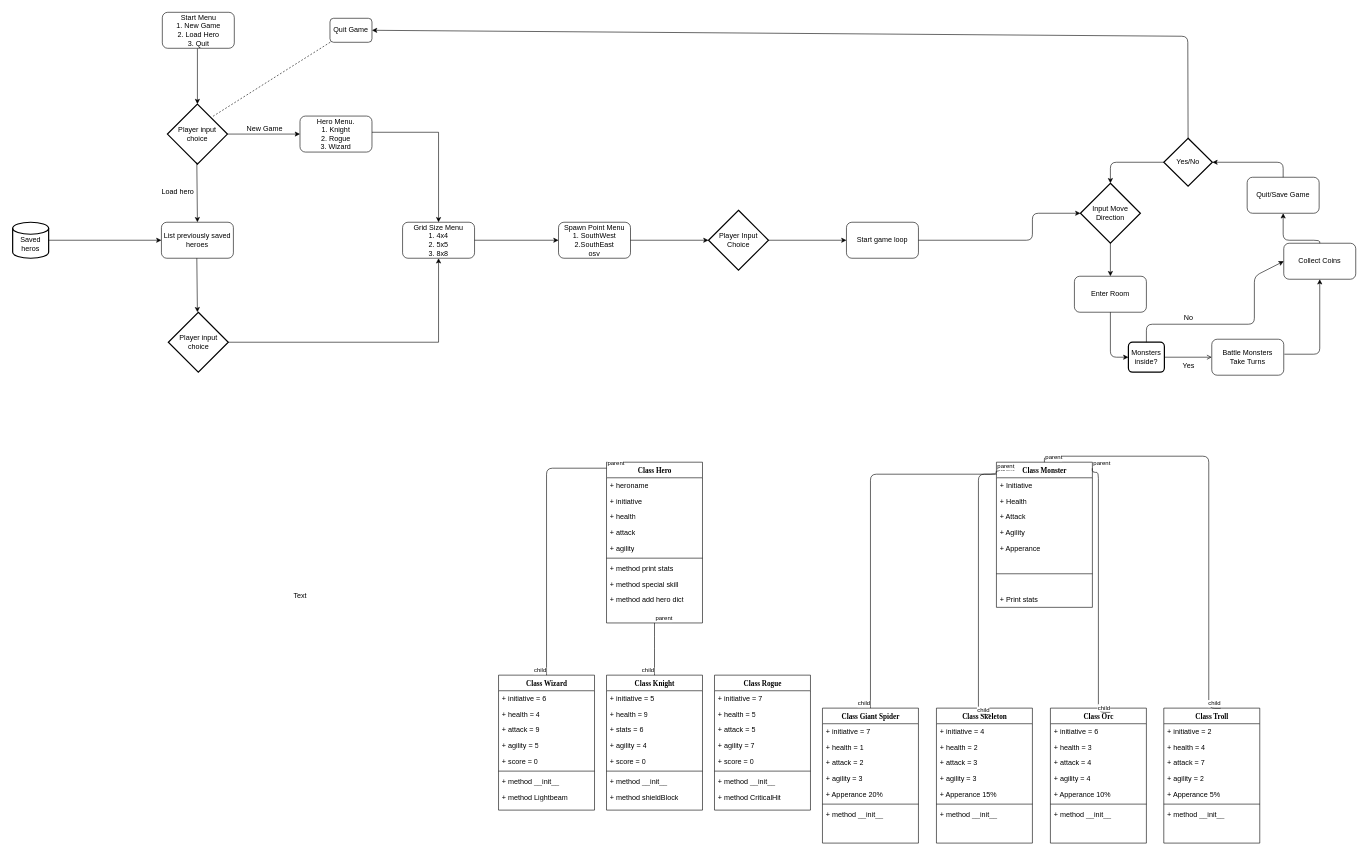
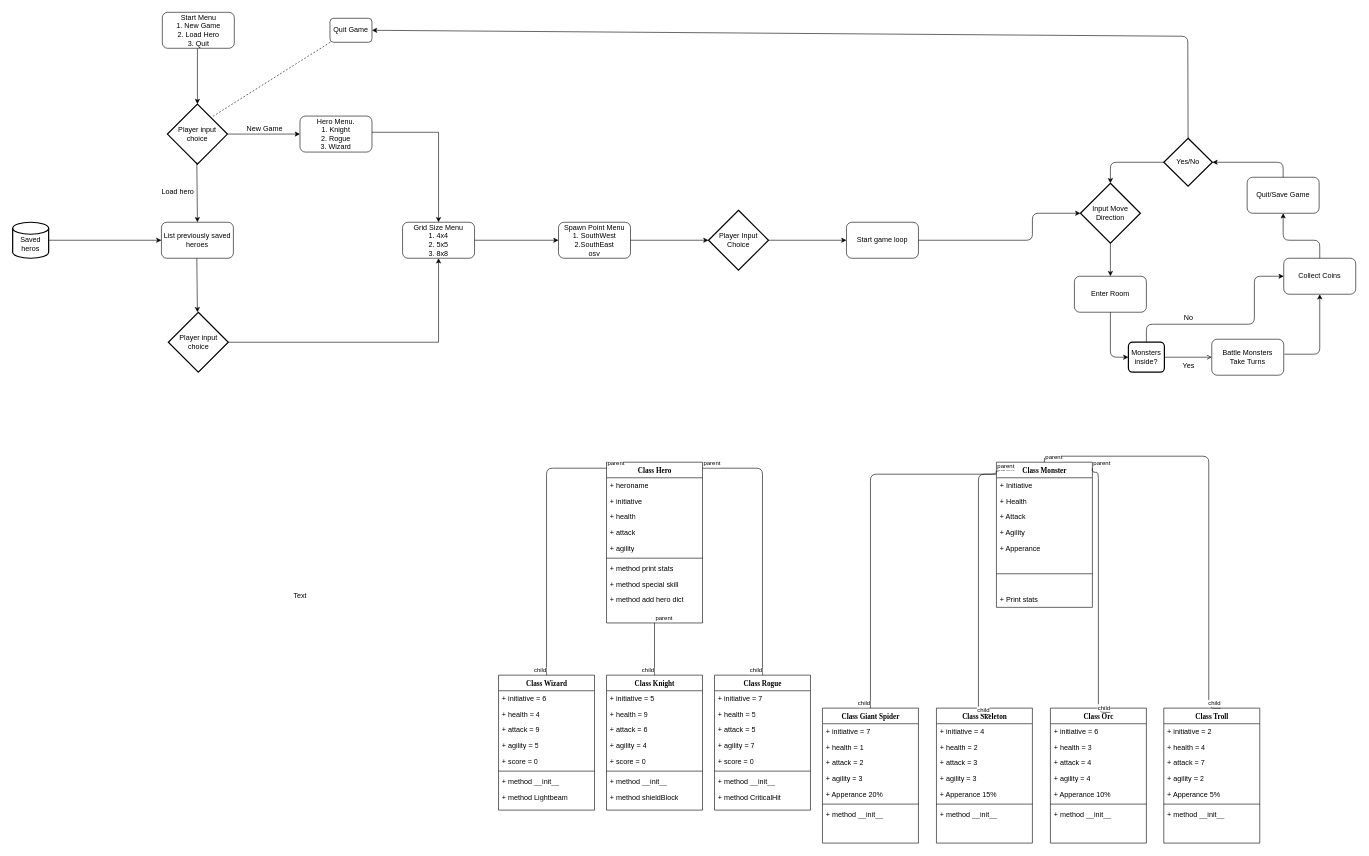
(1320, 261) -> (1320, 276)
none -> (762, 542)
(629, 731) -> (631, 731)
